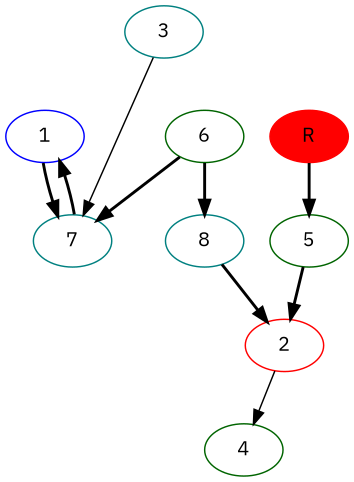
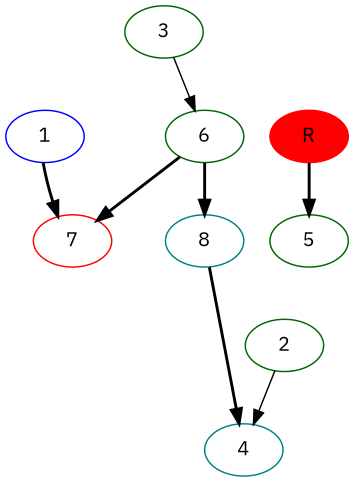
(164, 32) -> (164, 32)
(121, 130) -> (182, 77)
(70, 195) -> none
(73, 241) -> (73, 241)
(299, 286) -> none
(240, 287) -> (223, 338)
(284, 345) -> (284, 345)
(244, 450) -> (244, 450)
